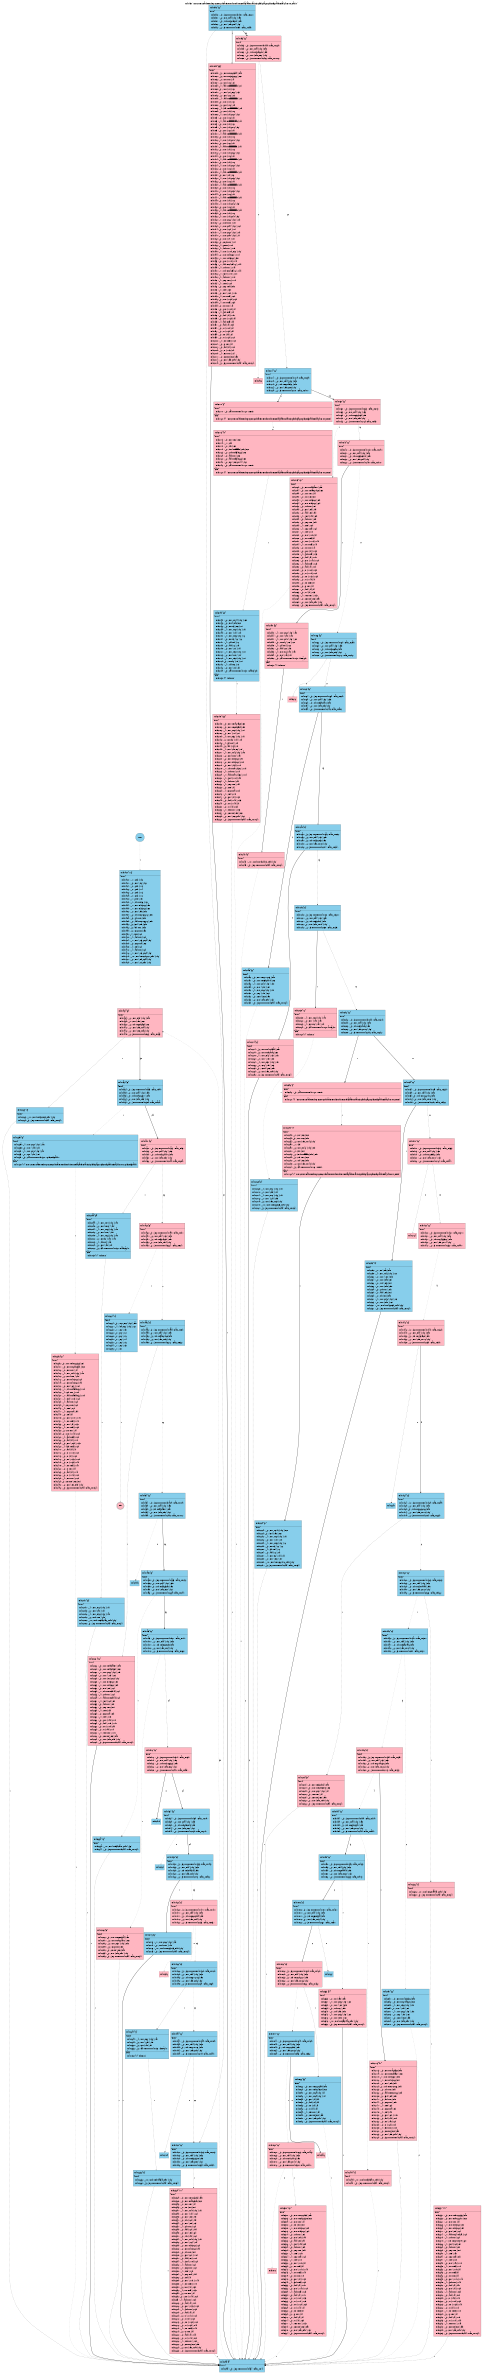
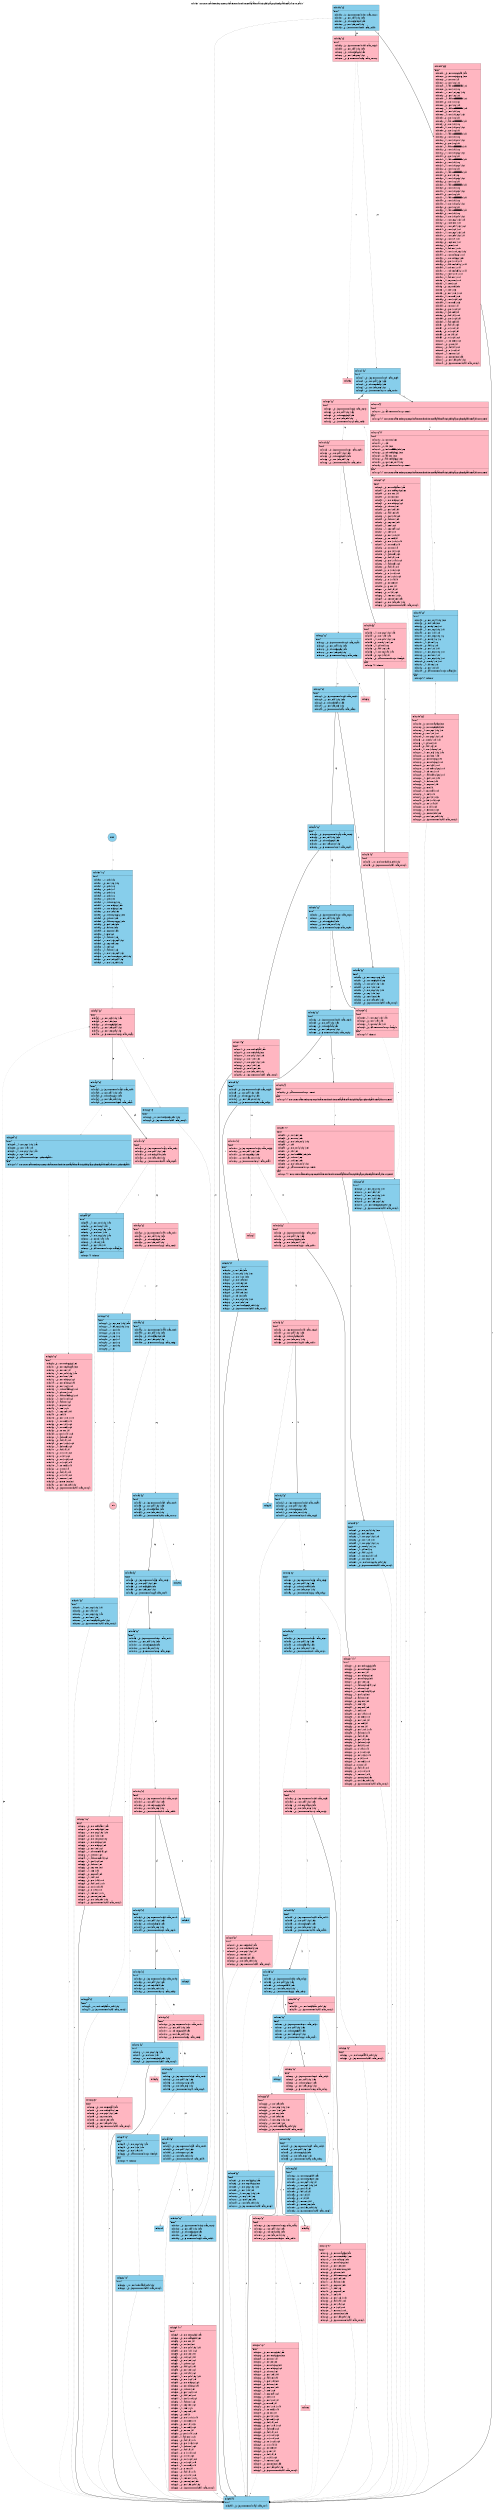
none -> (345, 1447)
